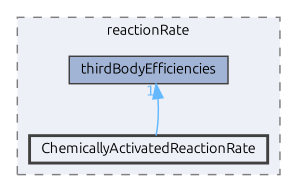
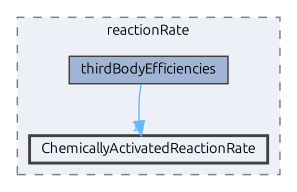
(158, 117) -> (139, 102)
